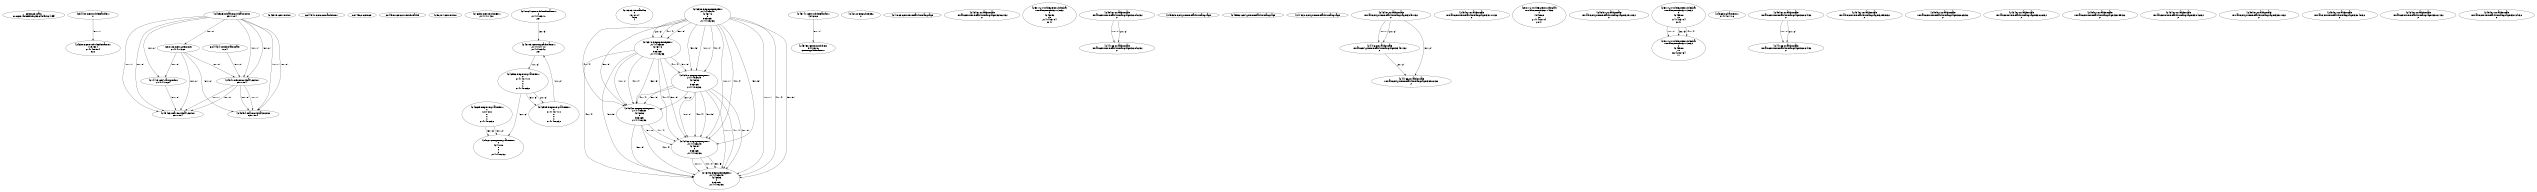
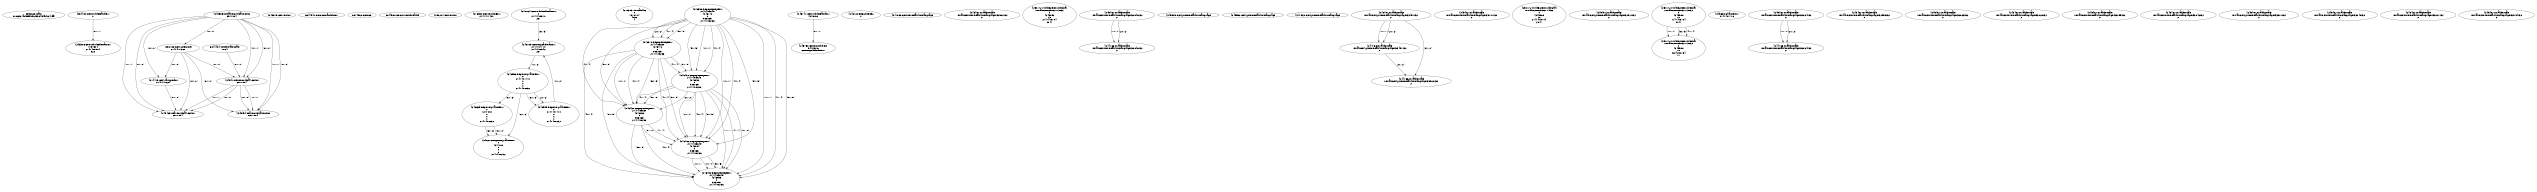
none -> (506, 97)
